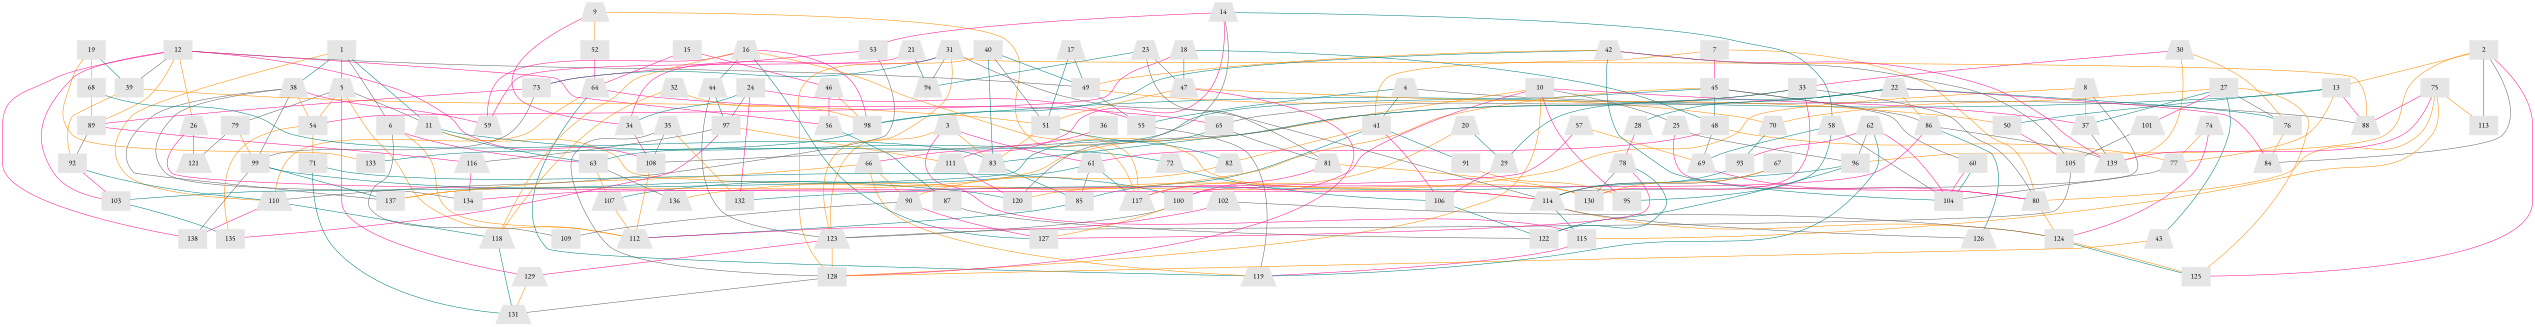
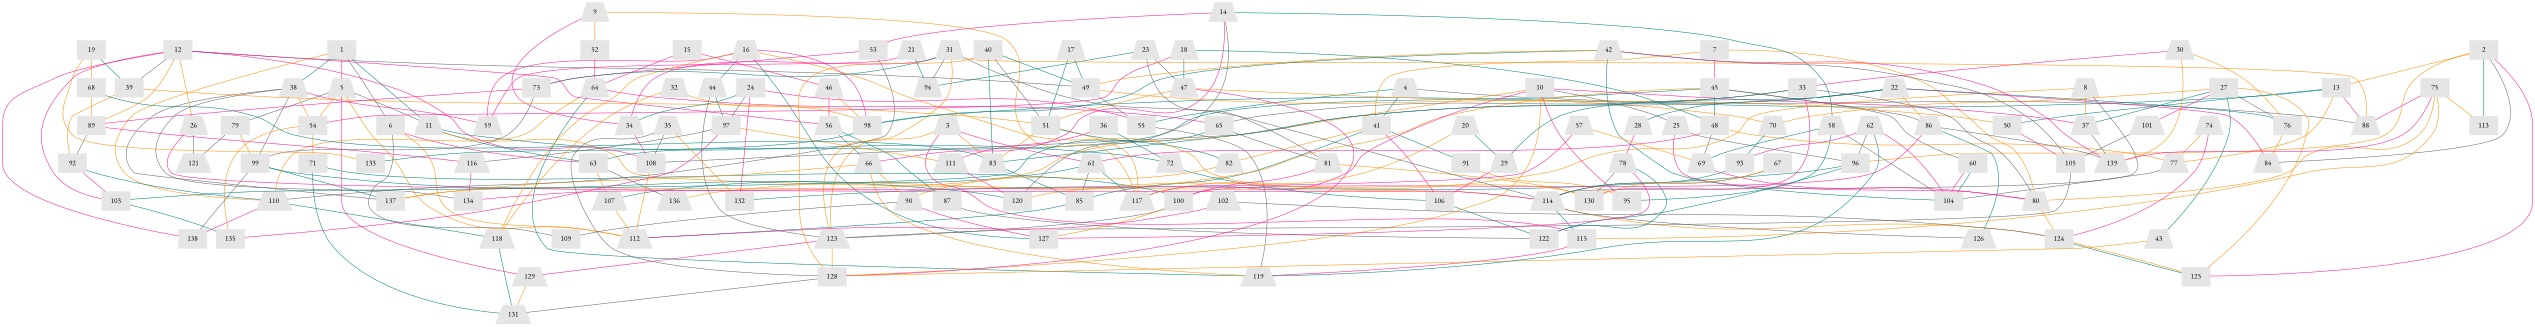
none -> (849, 145)
none -> (1146, 149)
